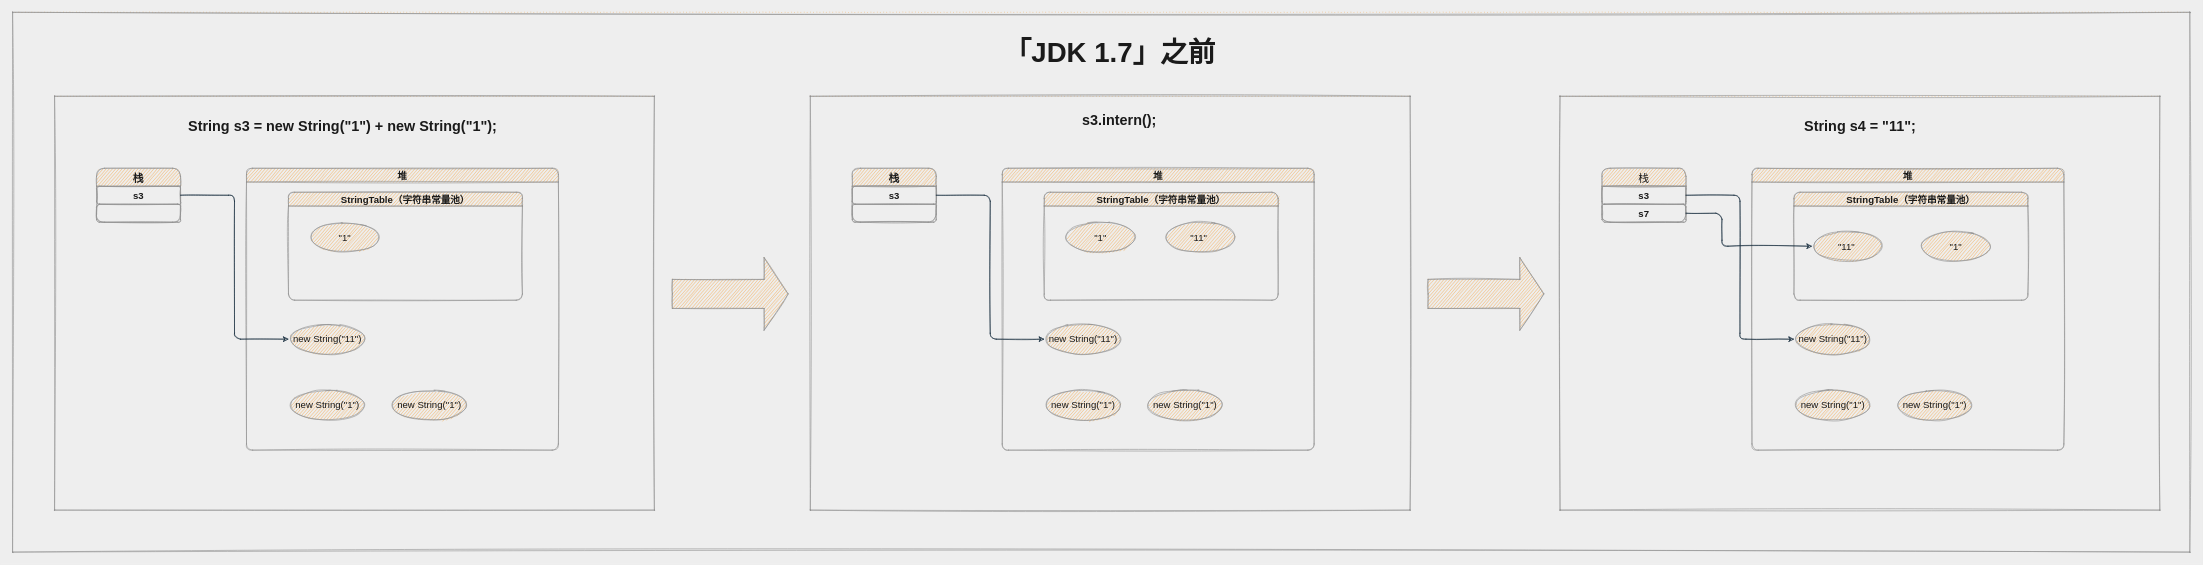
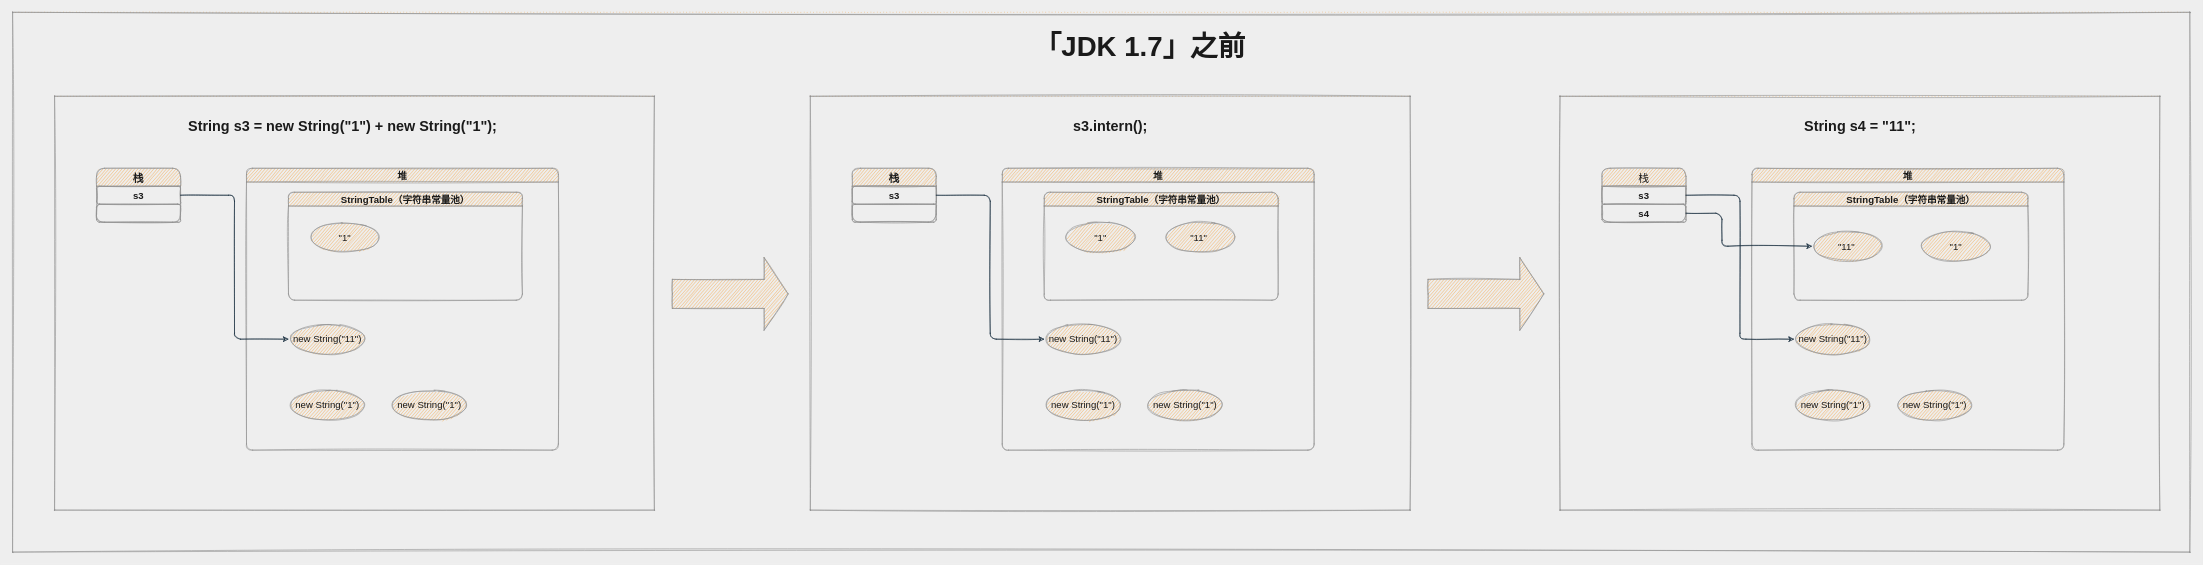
(1110, 51) -> (1140, 45)
(1119, 120) -> (1110, 126)
(1644, 214) -> (1644, 214)
